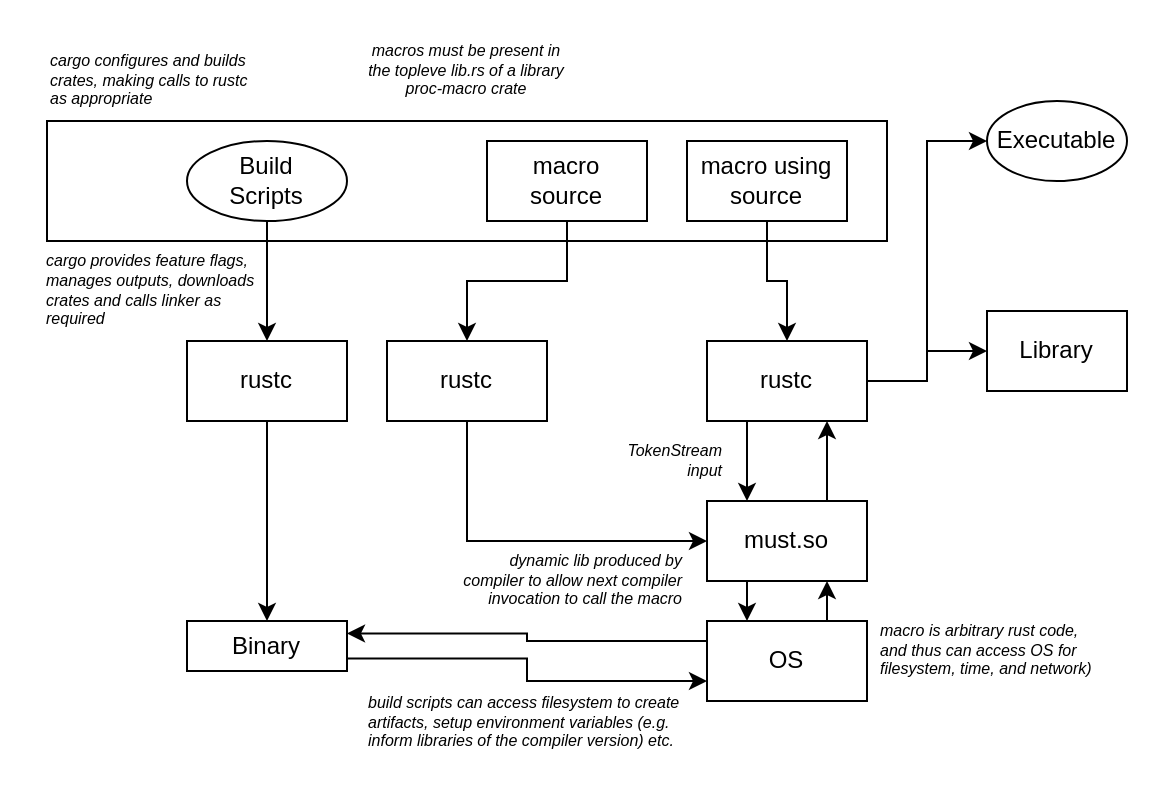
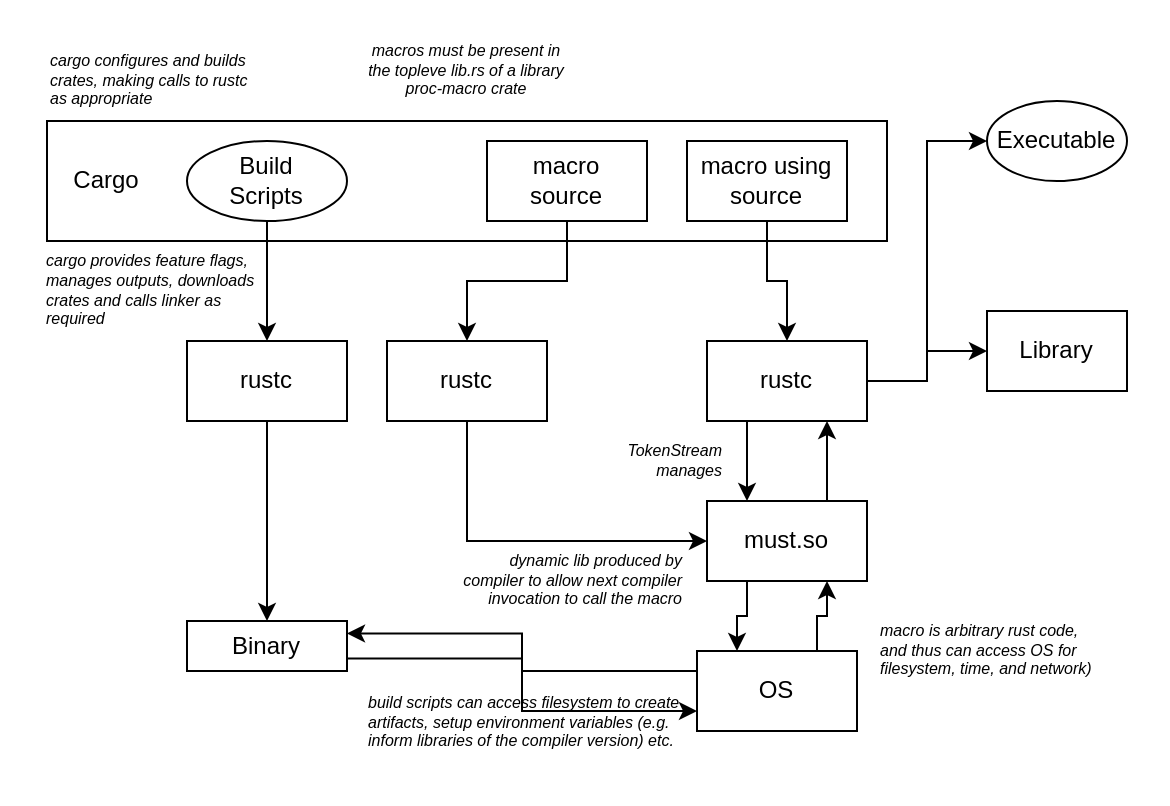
none -> (107, 181)
(674, 461) -> (674, 461)
(787, 661) -> (777, 691)
